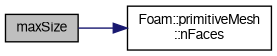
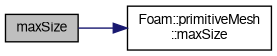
(199, 28) -> (199, 28)
